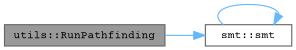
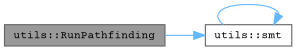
(249, 35) -> (249, 35)
